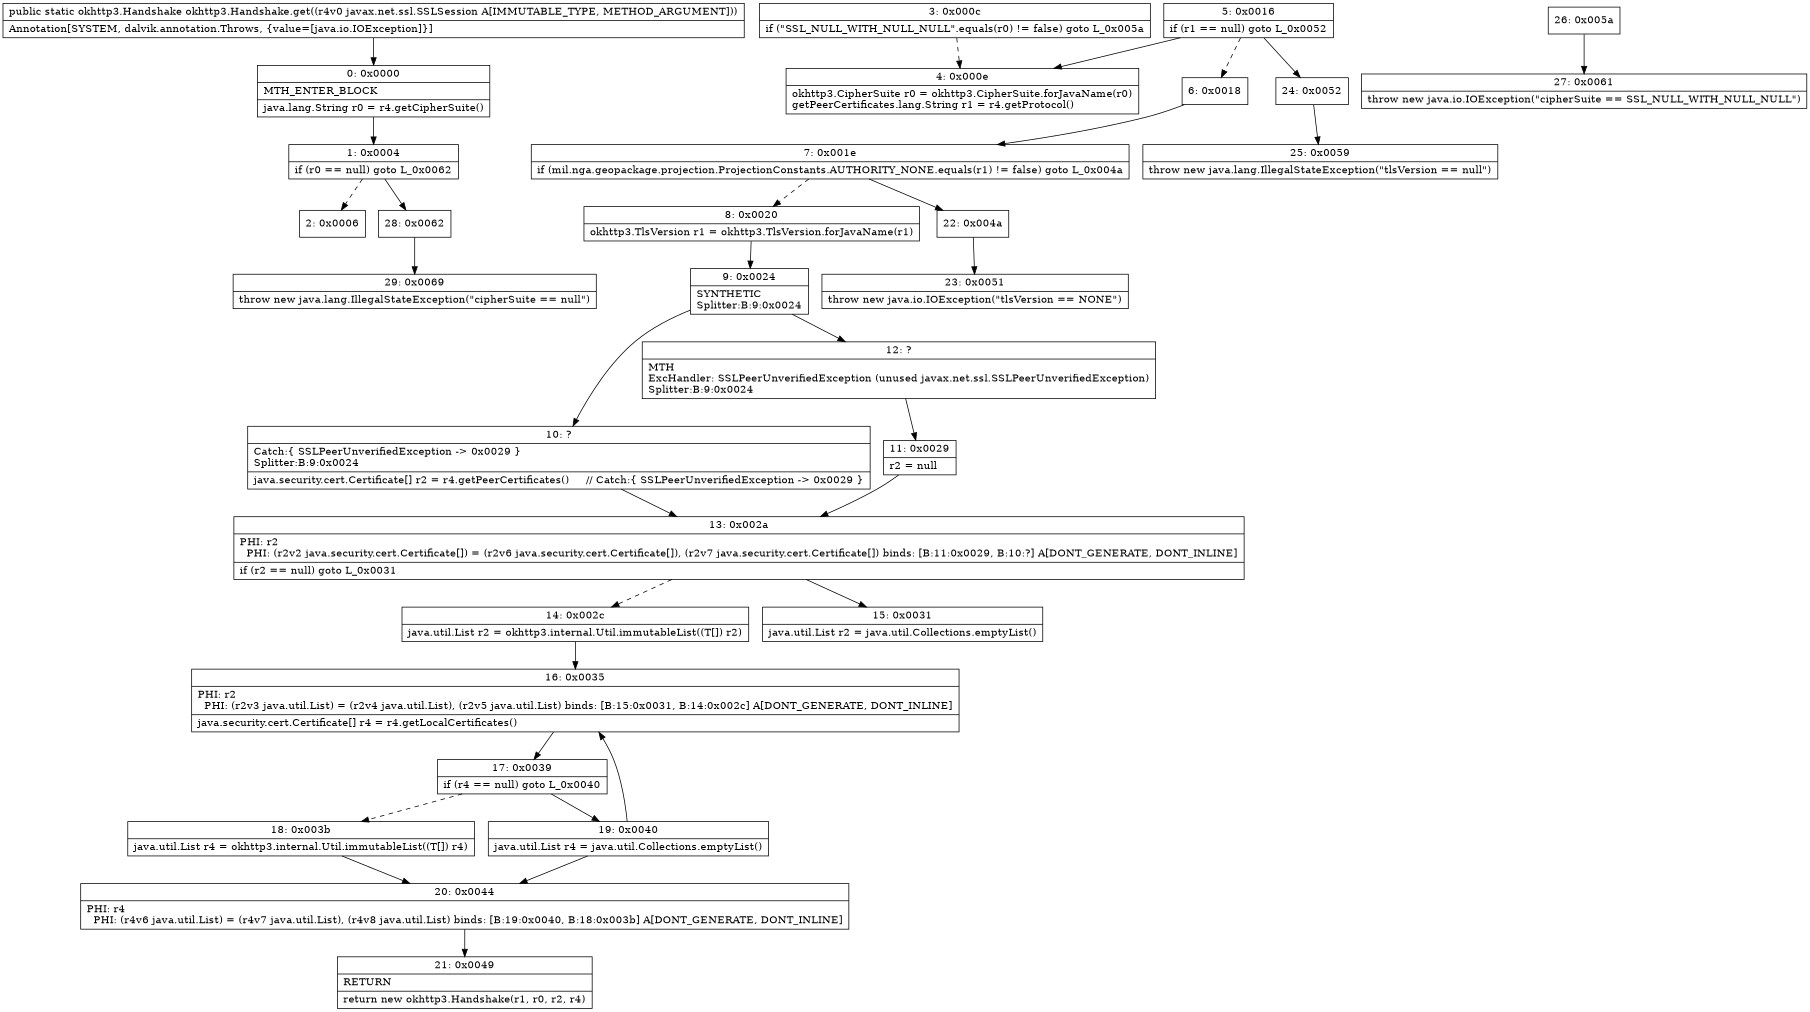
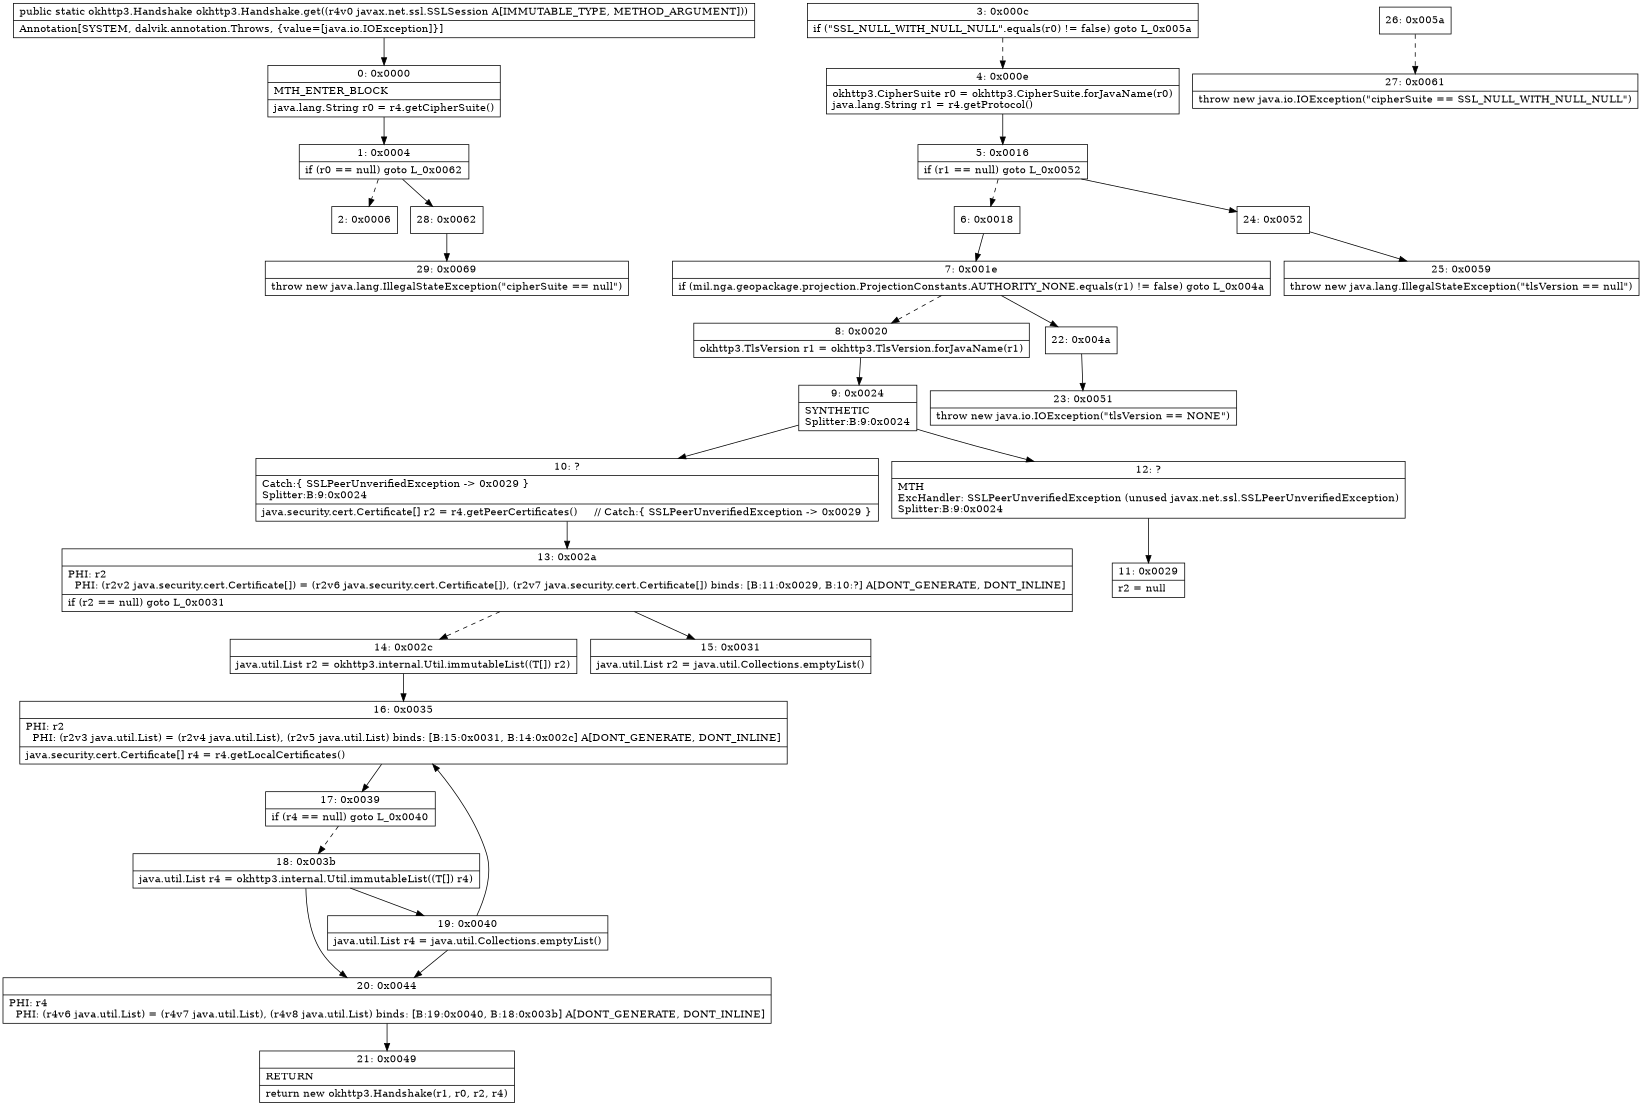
(1584, 50) -> (1415, 50)
(1121, 52) -> (1003, 125)
(933, 105) -> (933, 105)
(864, 496) -> none
(572, 806) -> (384, 901)
